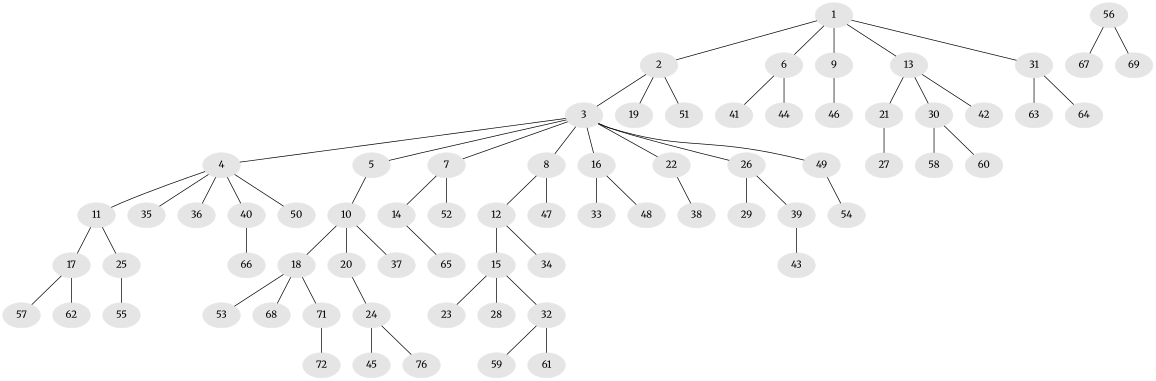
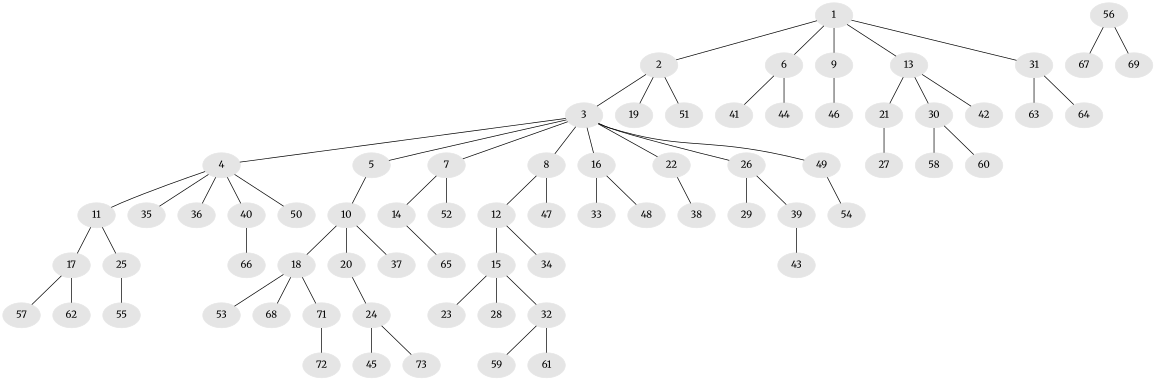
(422, 365) -> (422, 365)
